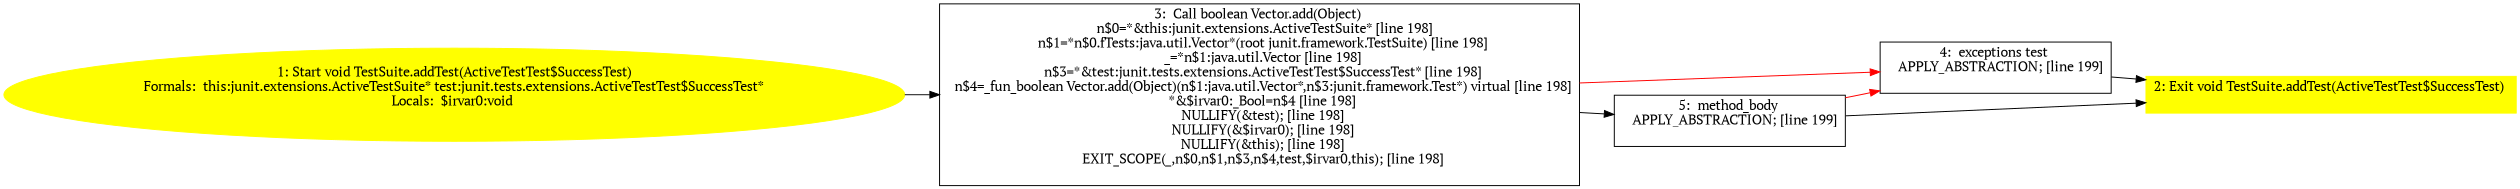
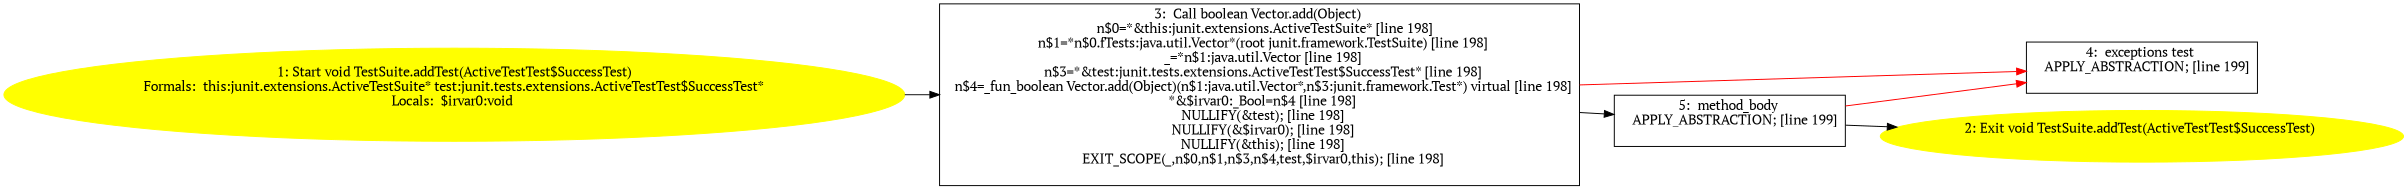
(2124, 78) -> none
(2331, 95) -> (2142, 136)
